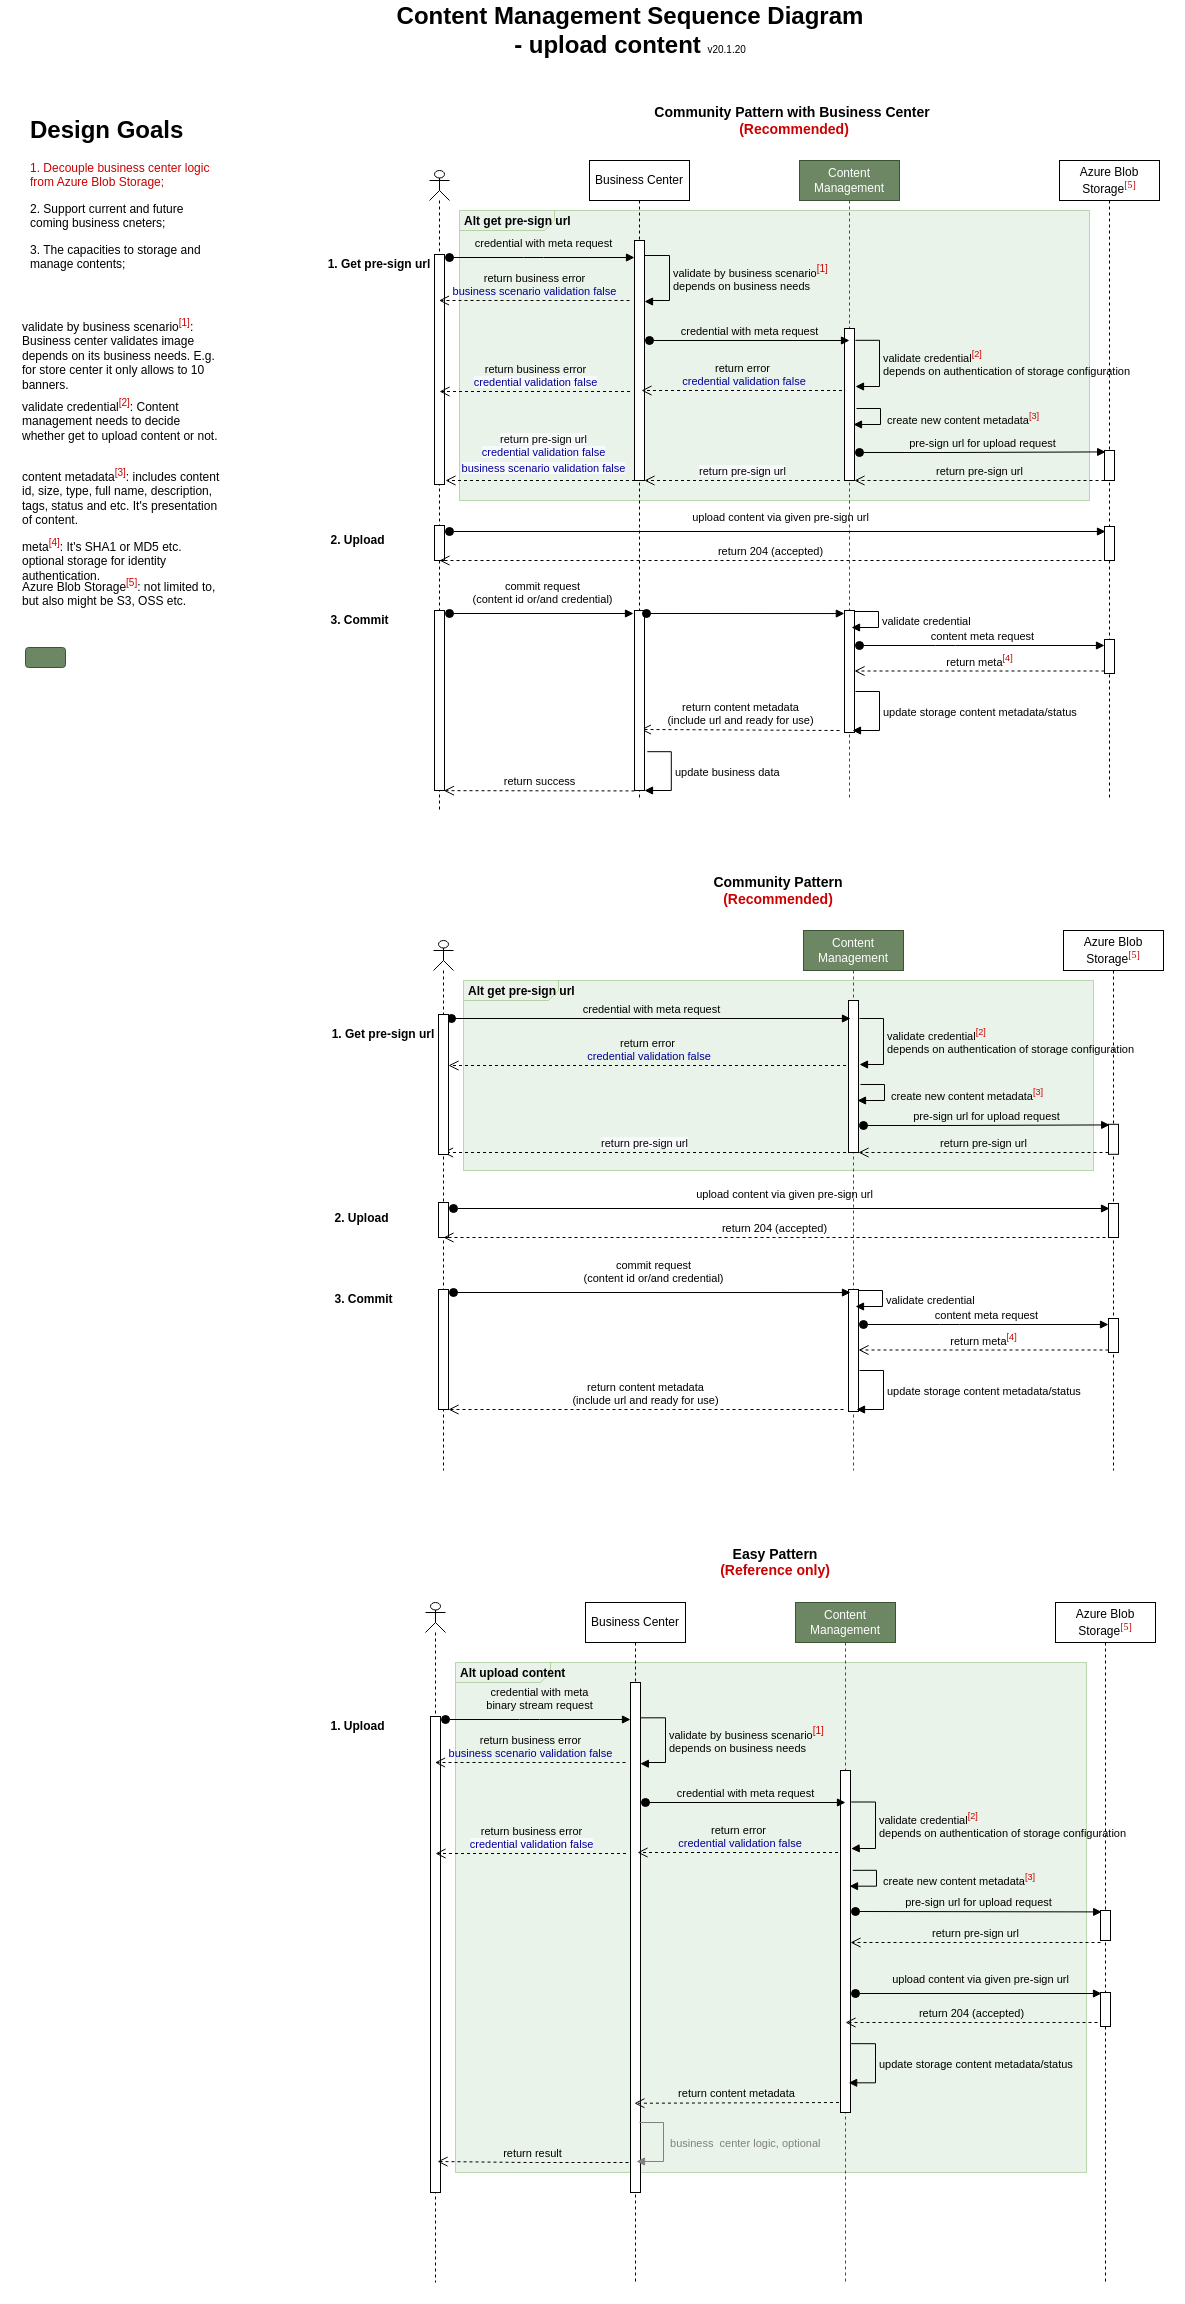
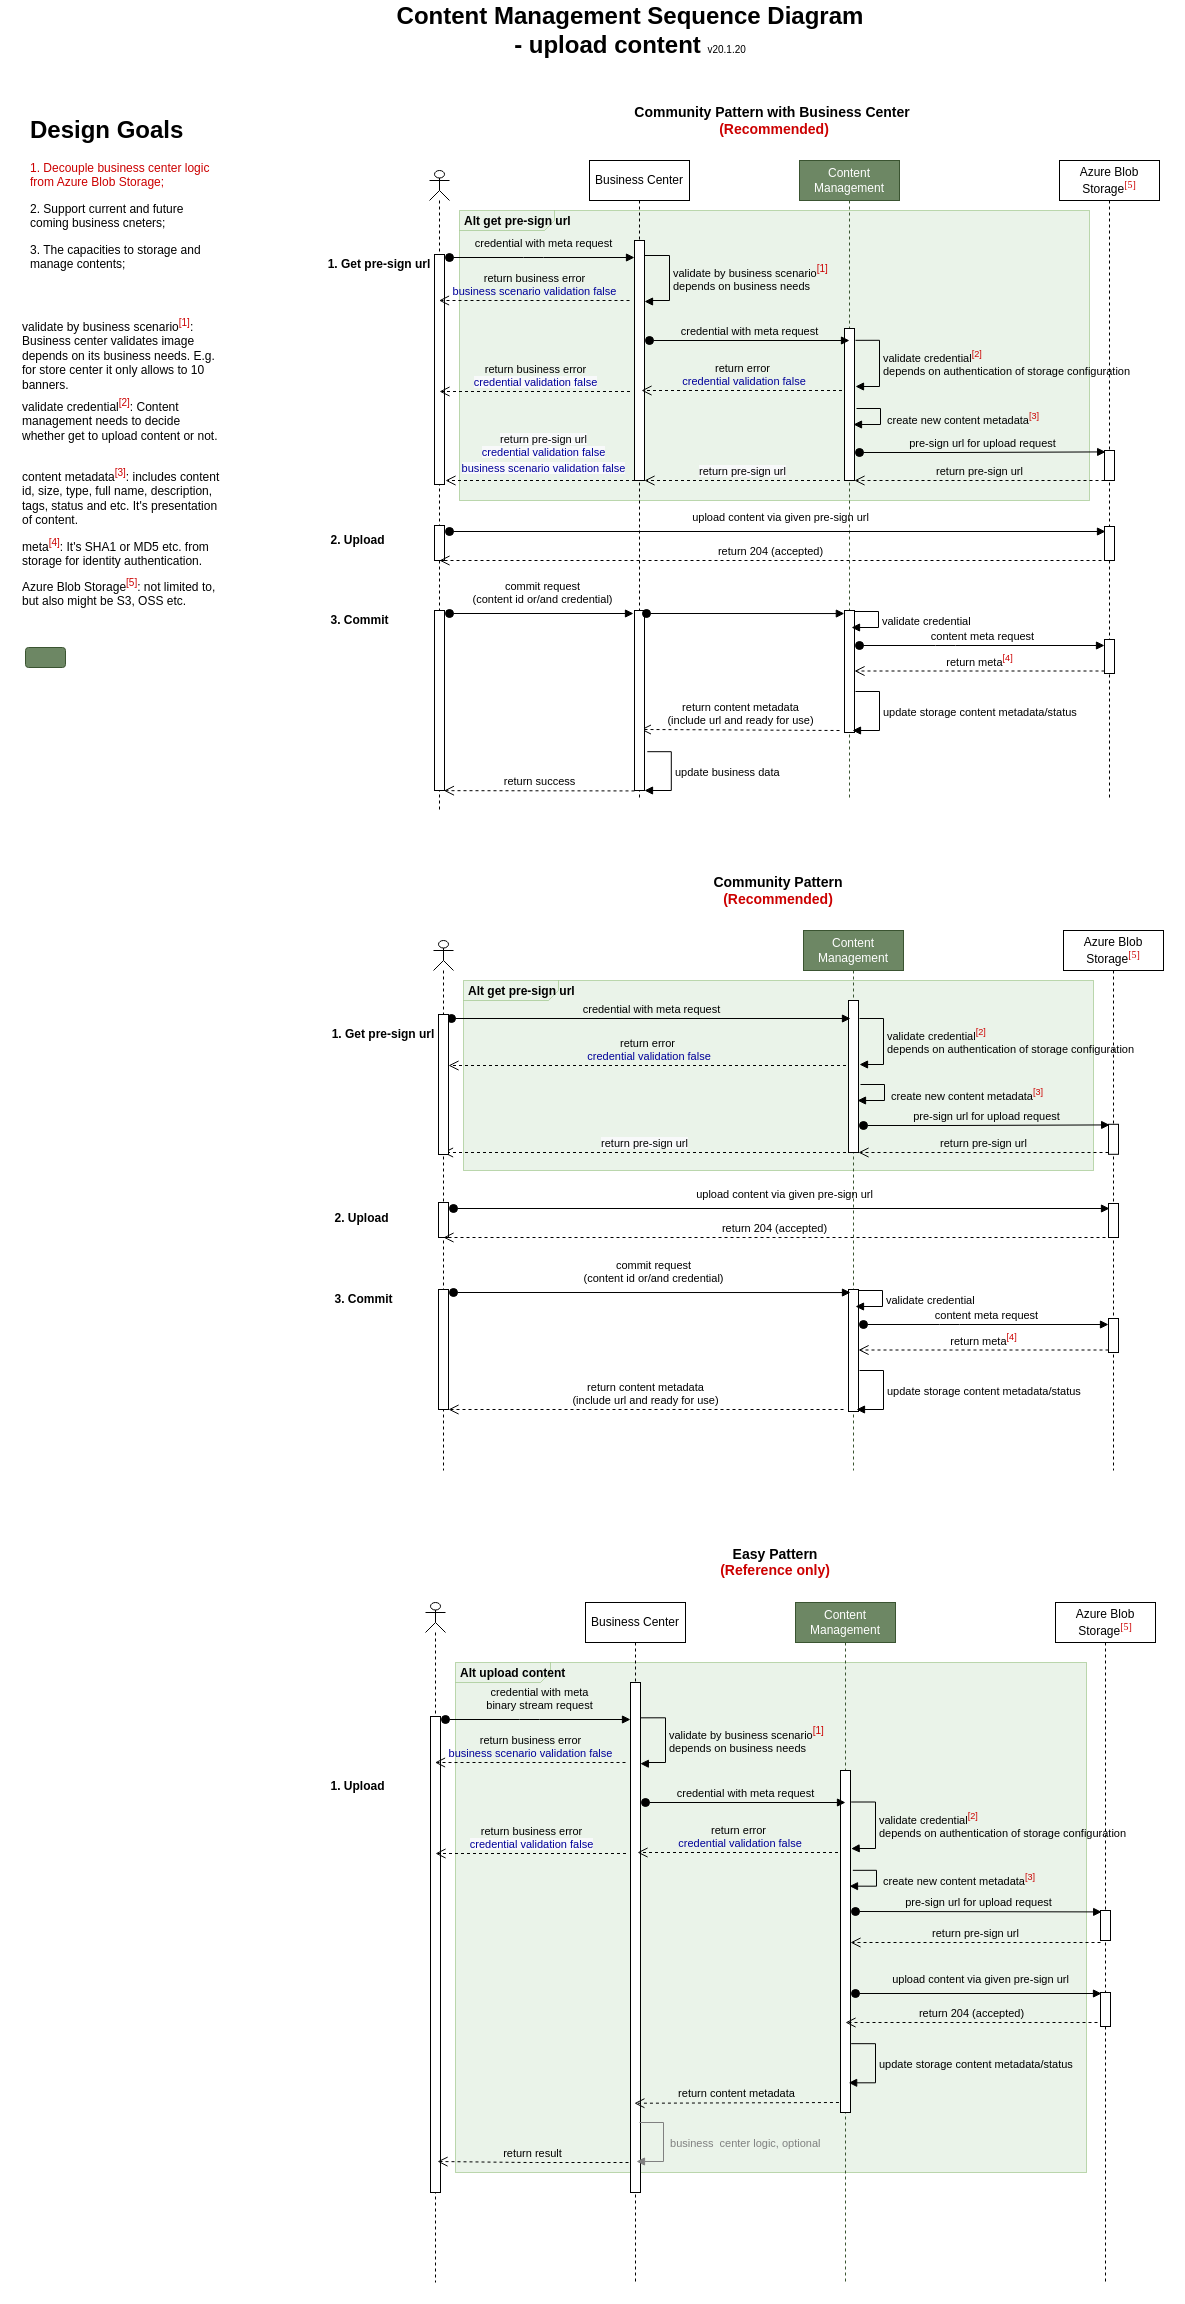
(795, 121) -> (775, 121)
(122, 559) -> (122, 559)
(358, 1727) -> (358, 1787)
